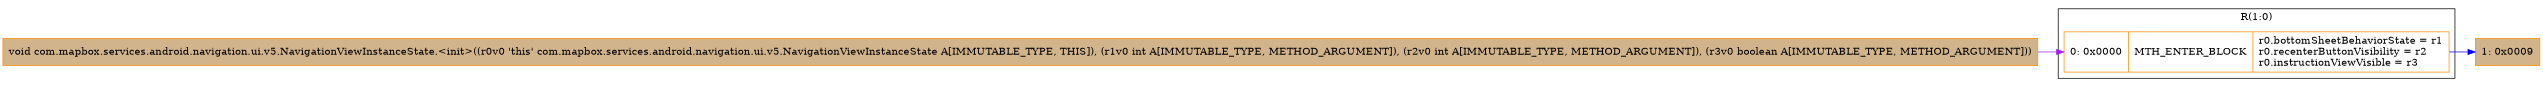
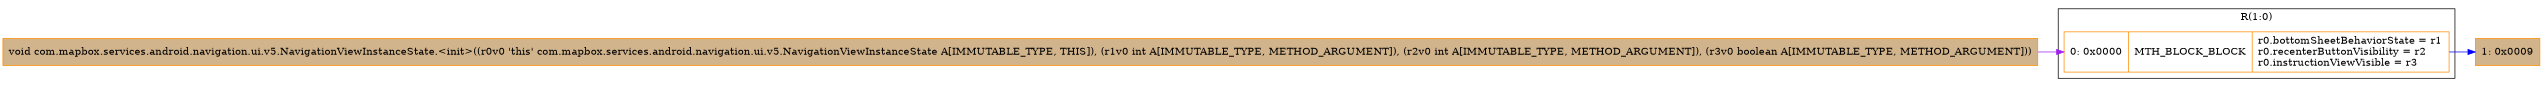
(2191, 52) -> (2190, 52)
